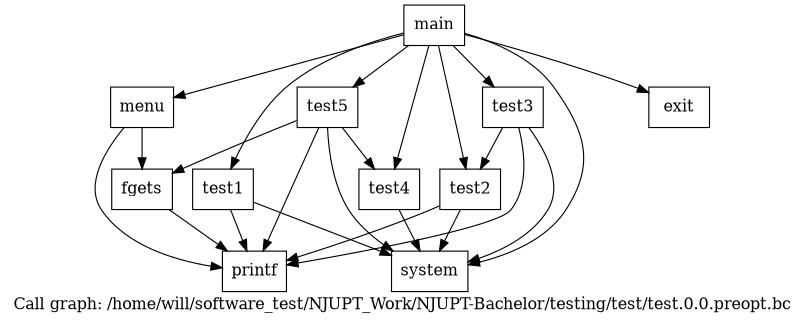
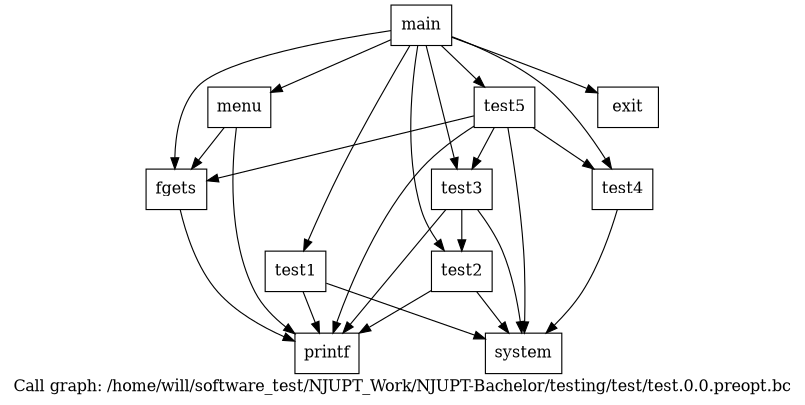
none -> (486, 143)
(582, 146) -> (254, 59)
